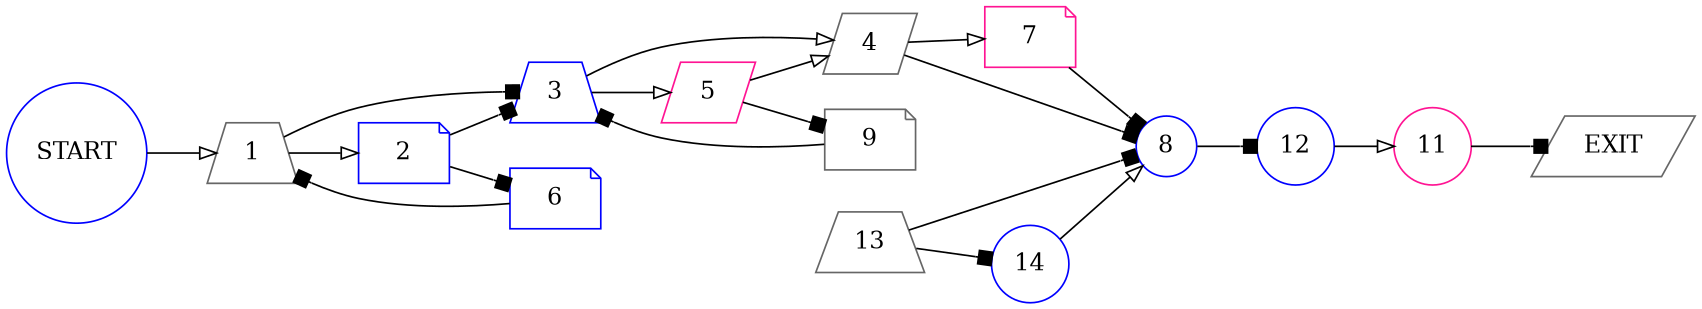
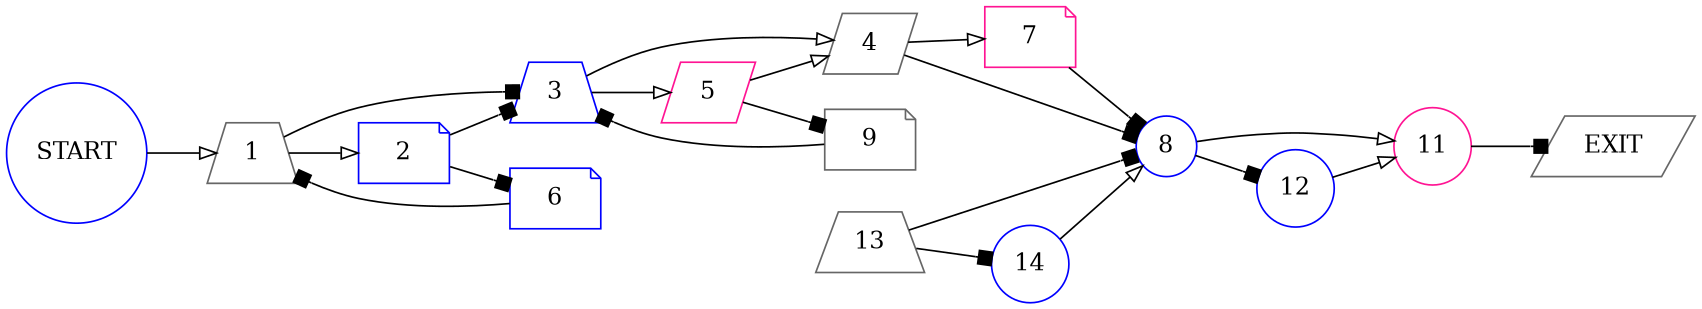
none -> (1287, 133)
